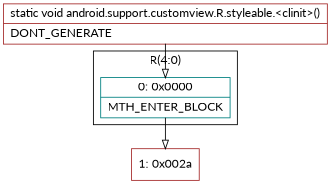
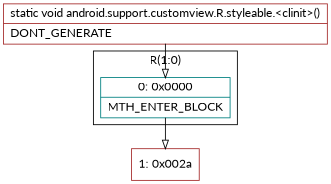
(165, 61) -> (165, 61)
